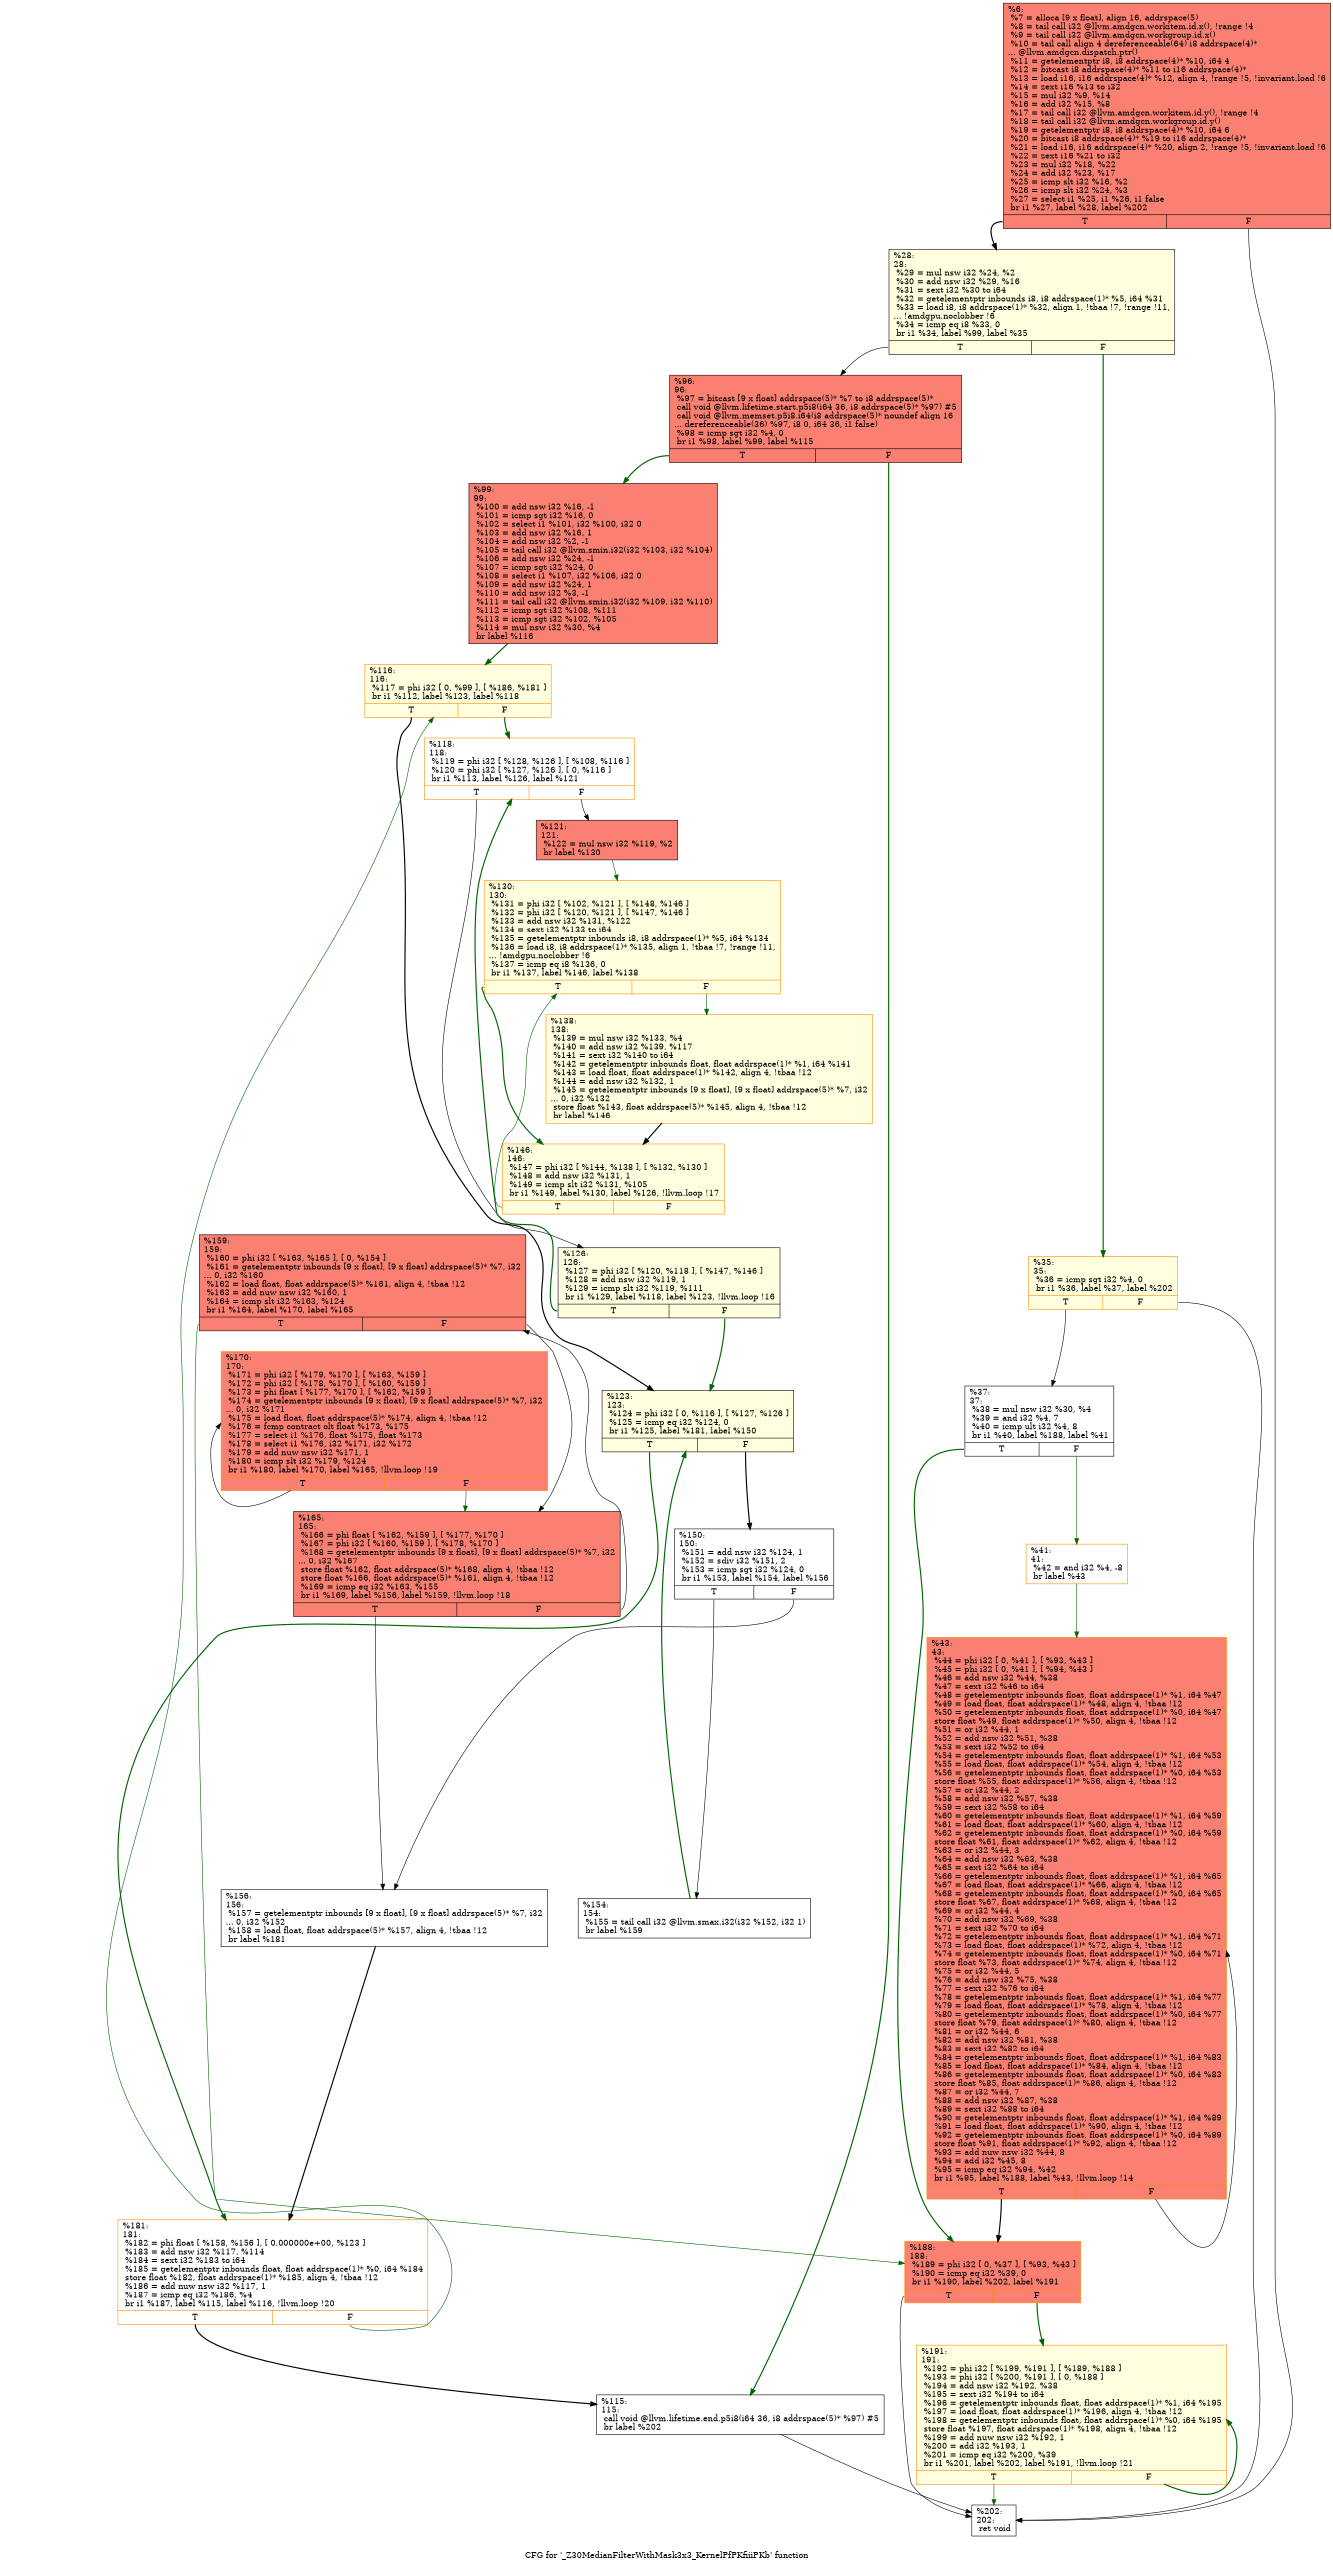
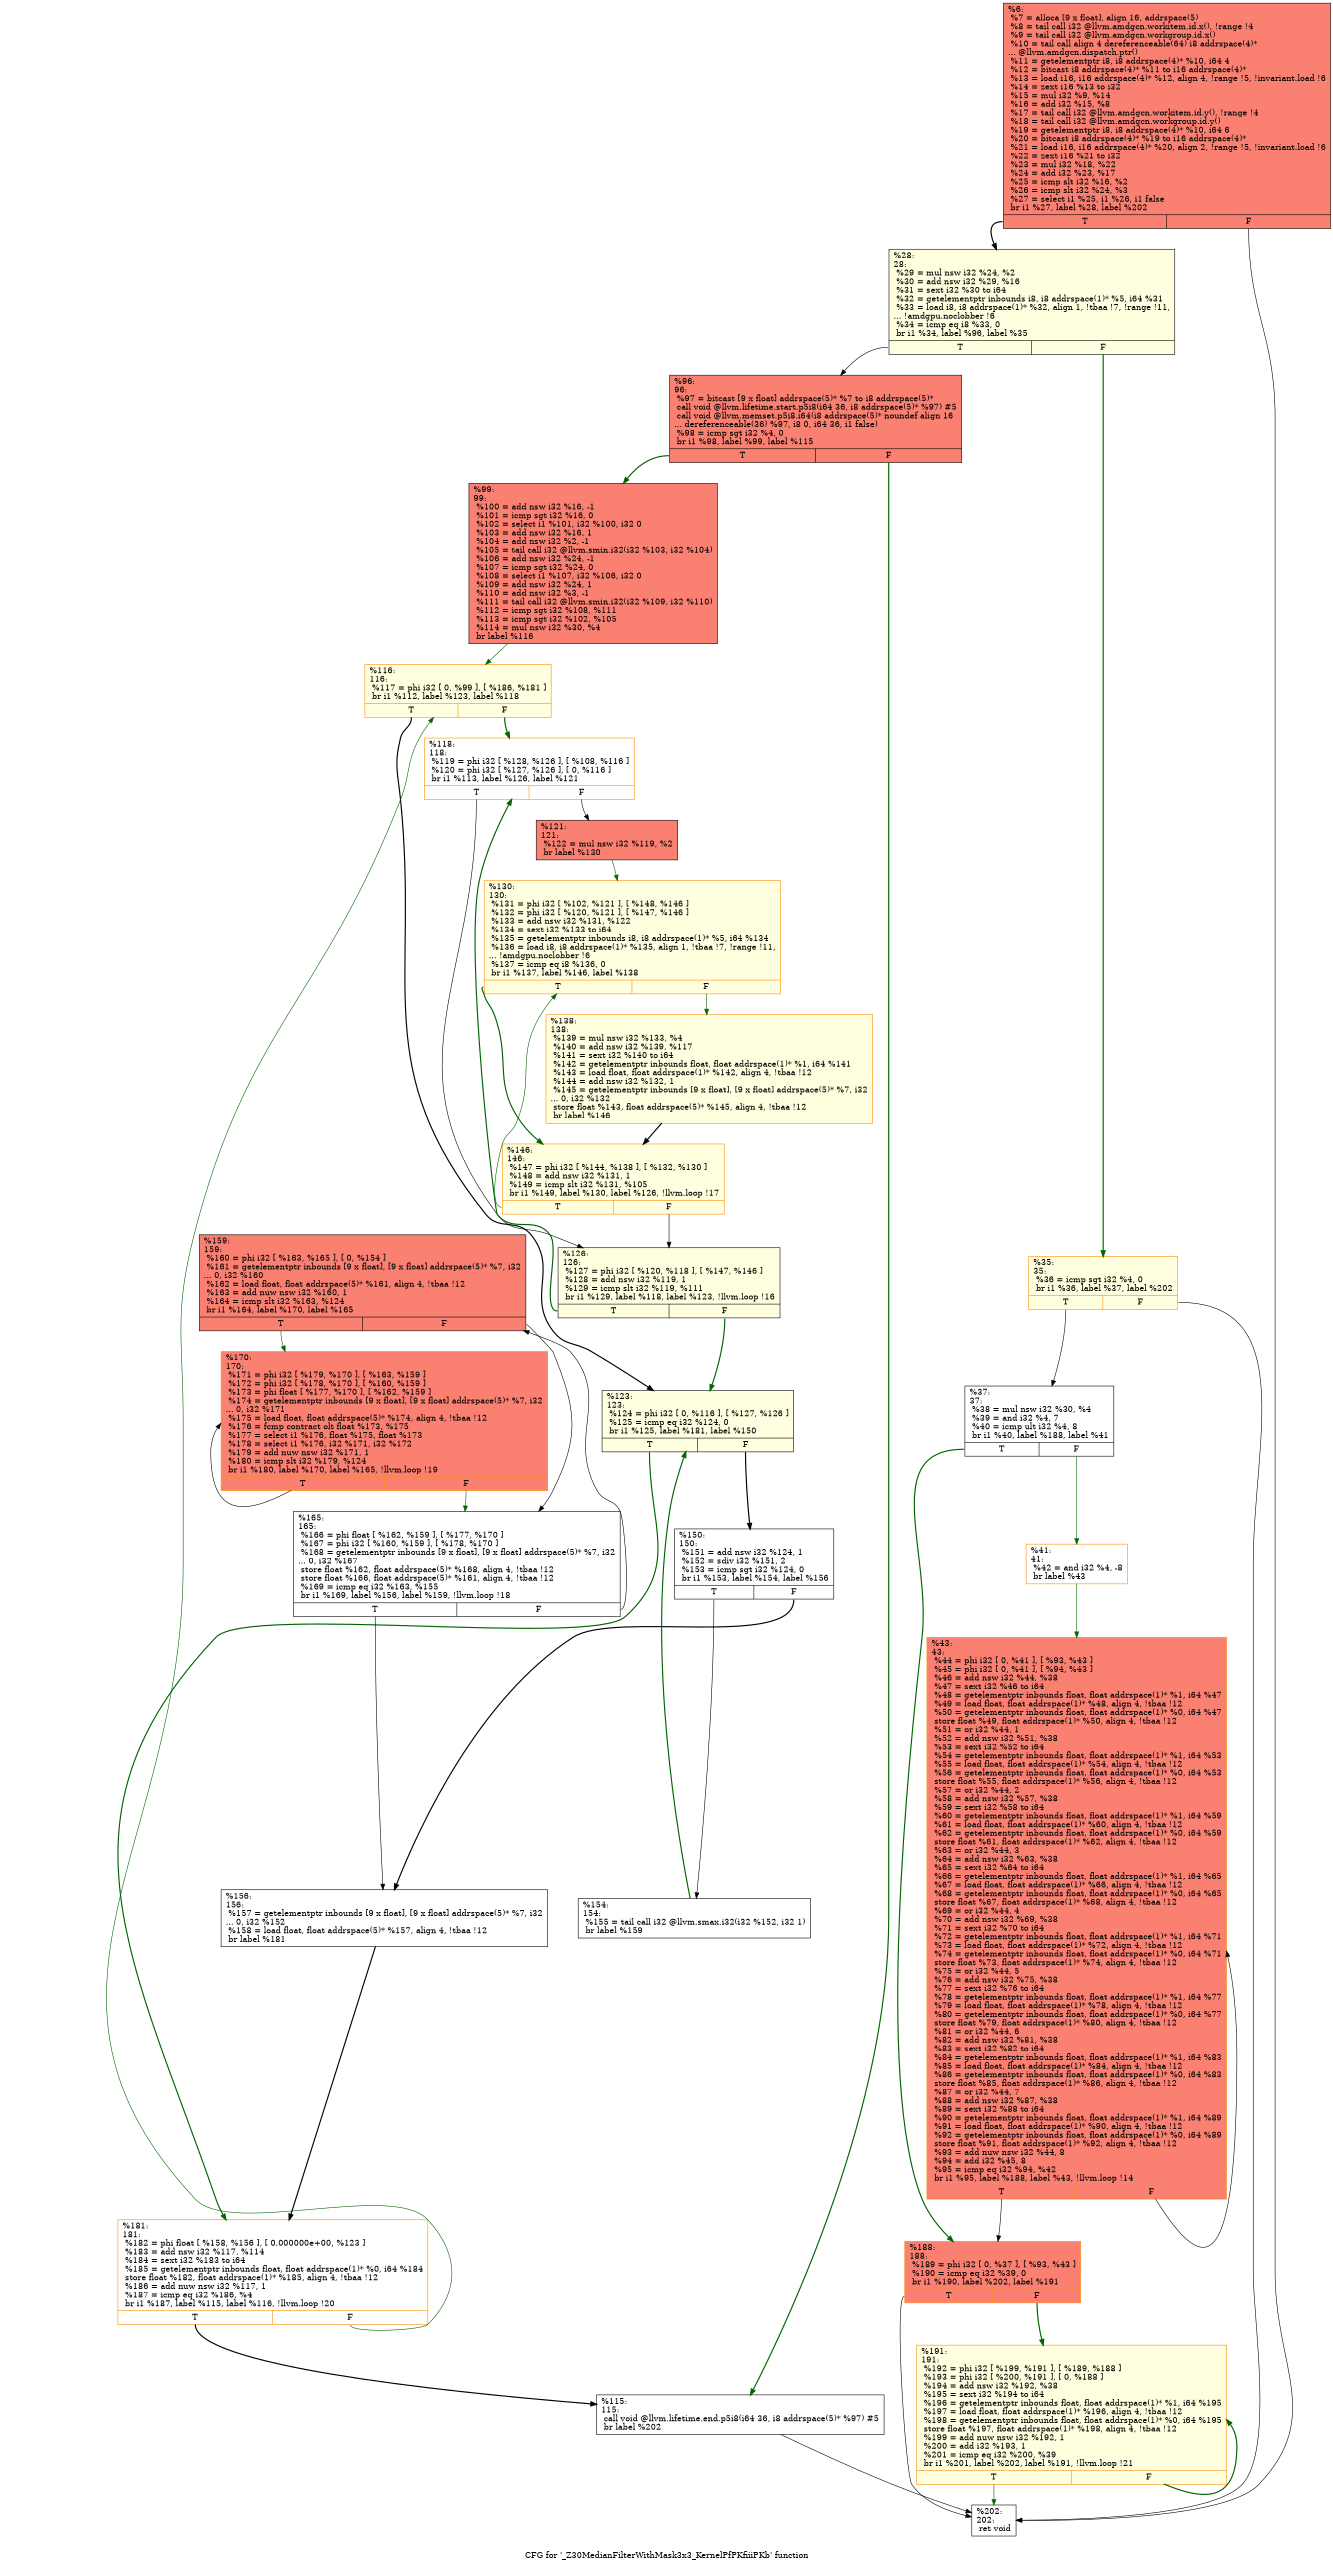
(961, 334) -> (961, 334)
(499, 652) -> (499, 652)
none -> (669, 1228)
(457, 1564) -> (457, 1564)
(543, 1660) -> (543, 1660)
(210, 2105) -> (281, 1339)
(1001, 2217) -> (1001, 2217)
